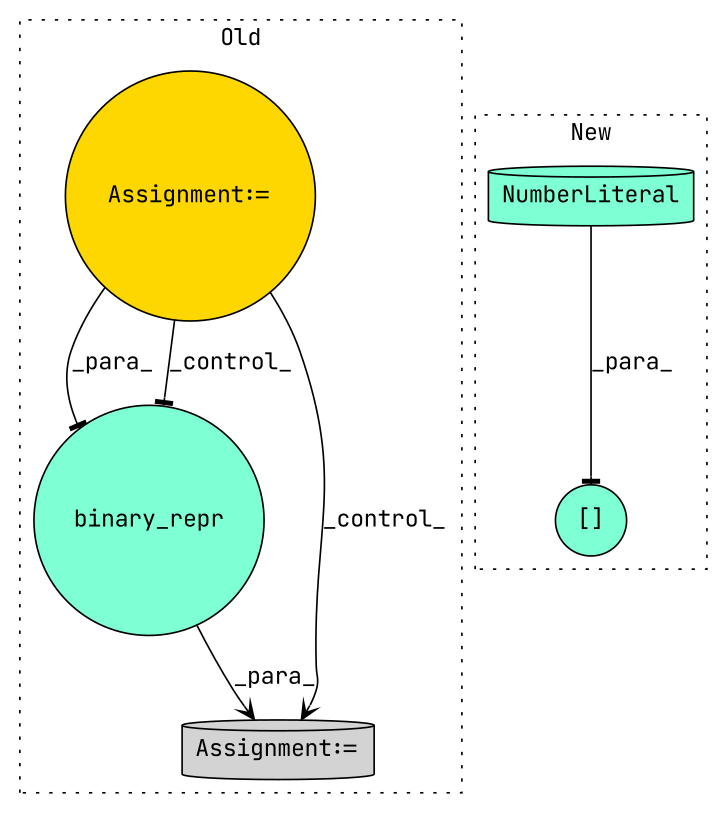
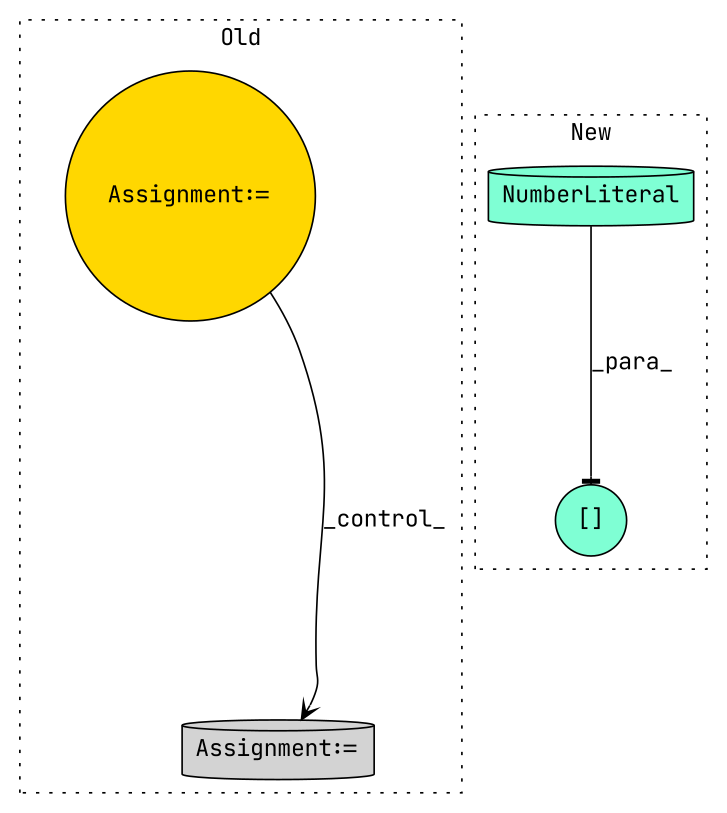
(149, 520) -> none
